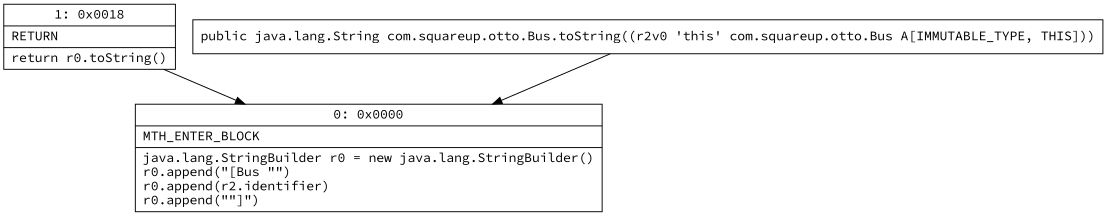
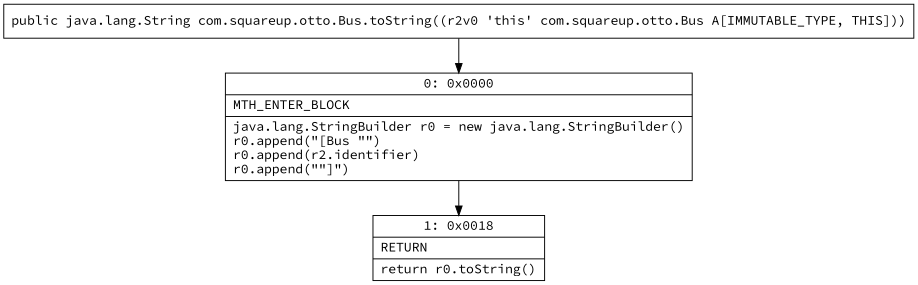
(200, 85) -> (459, 193)
